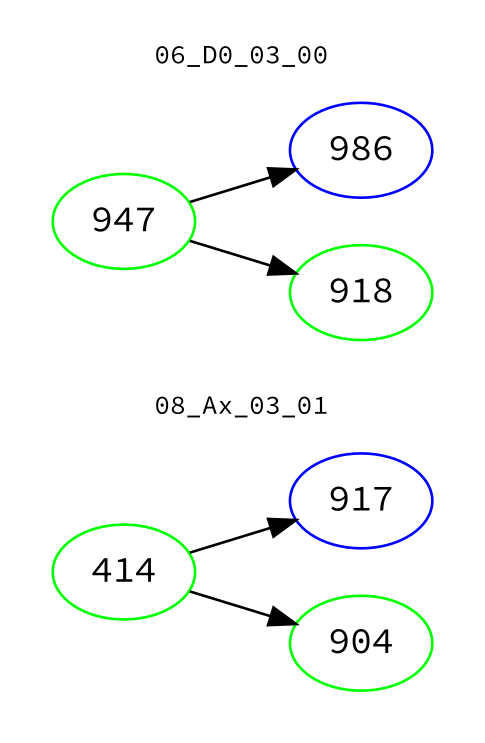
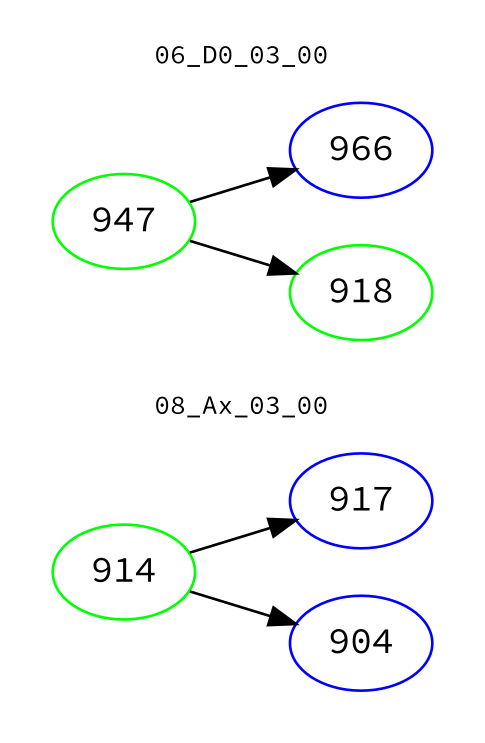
(361, 150) -> (361, 150)
(243, 407) -> (243, 407)
(124, 572) -> (124, 572)
(361, 643) -> (361, 643)
